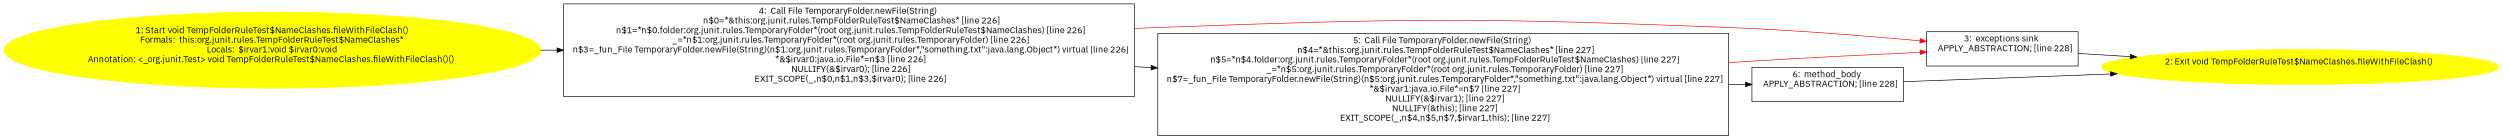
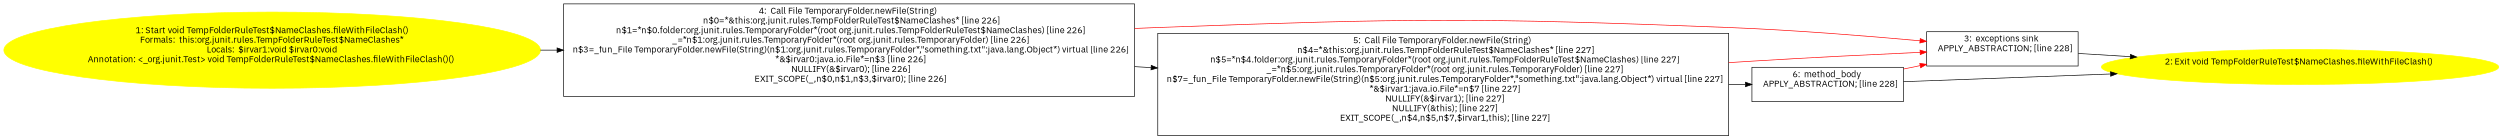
none -> (1912, 67)
